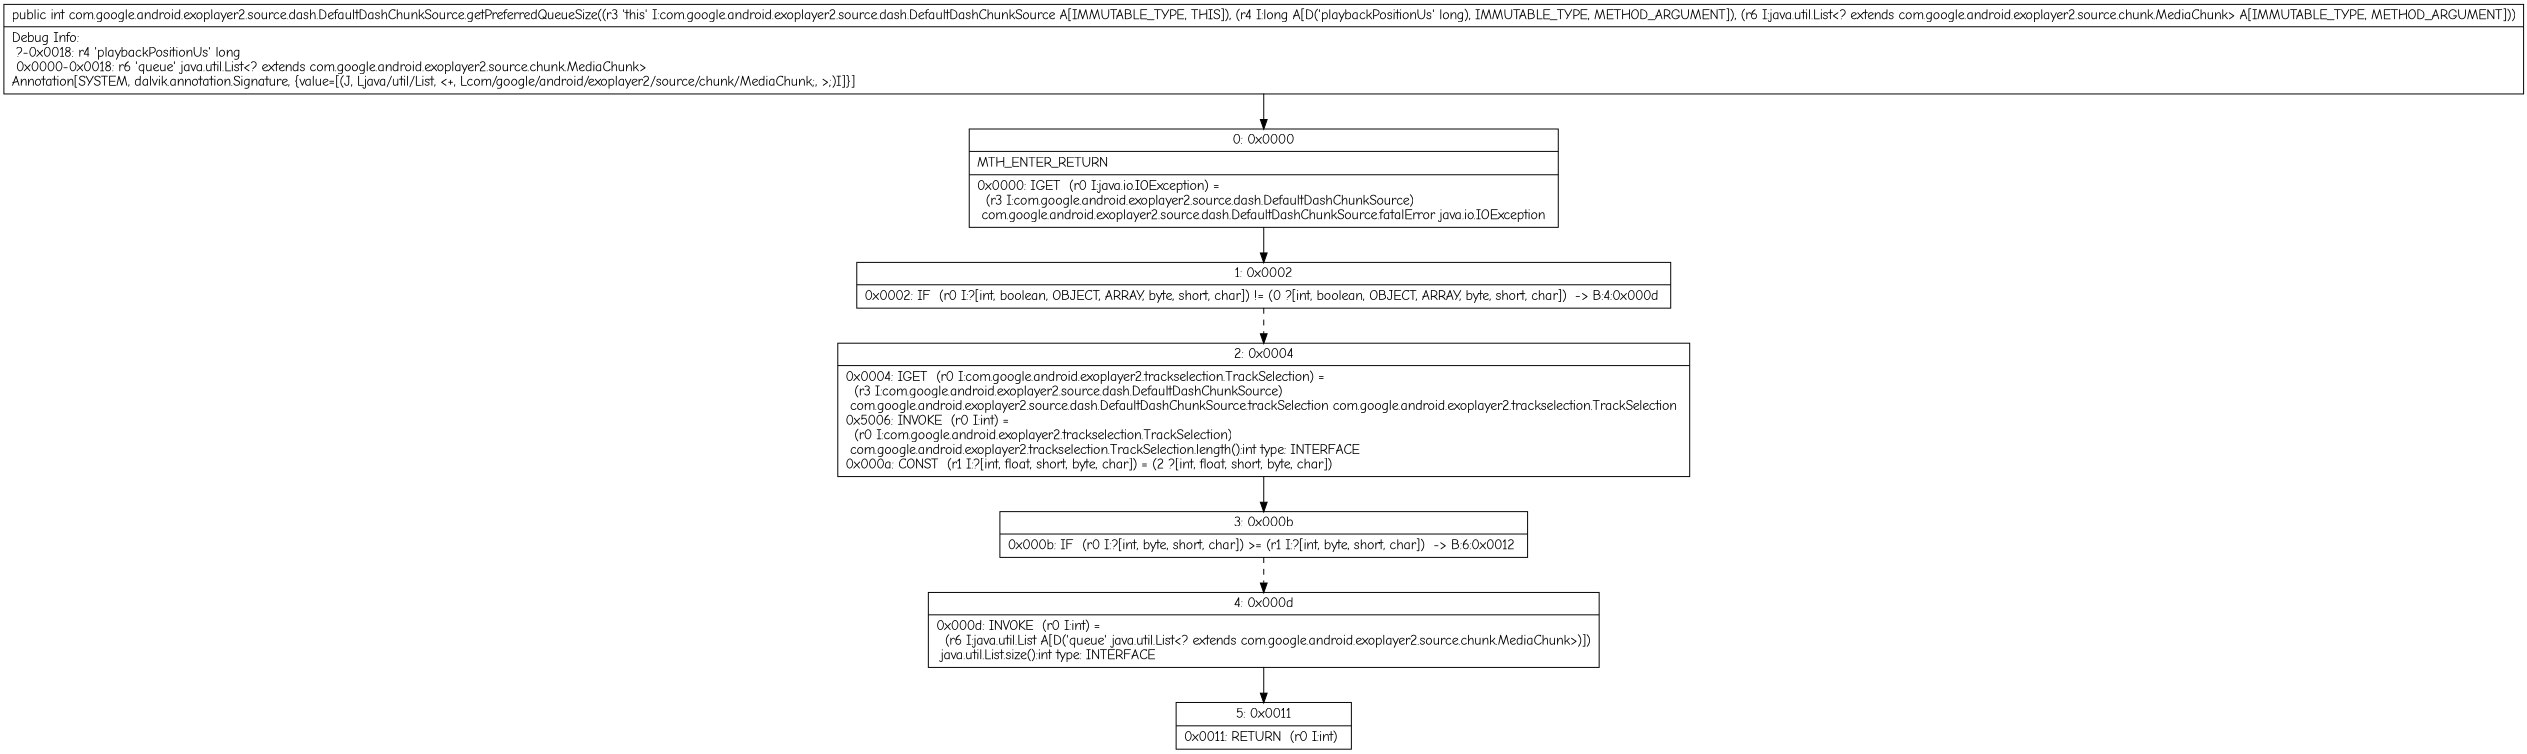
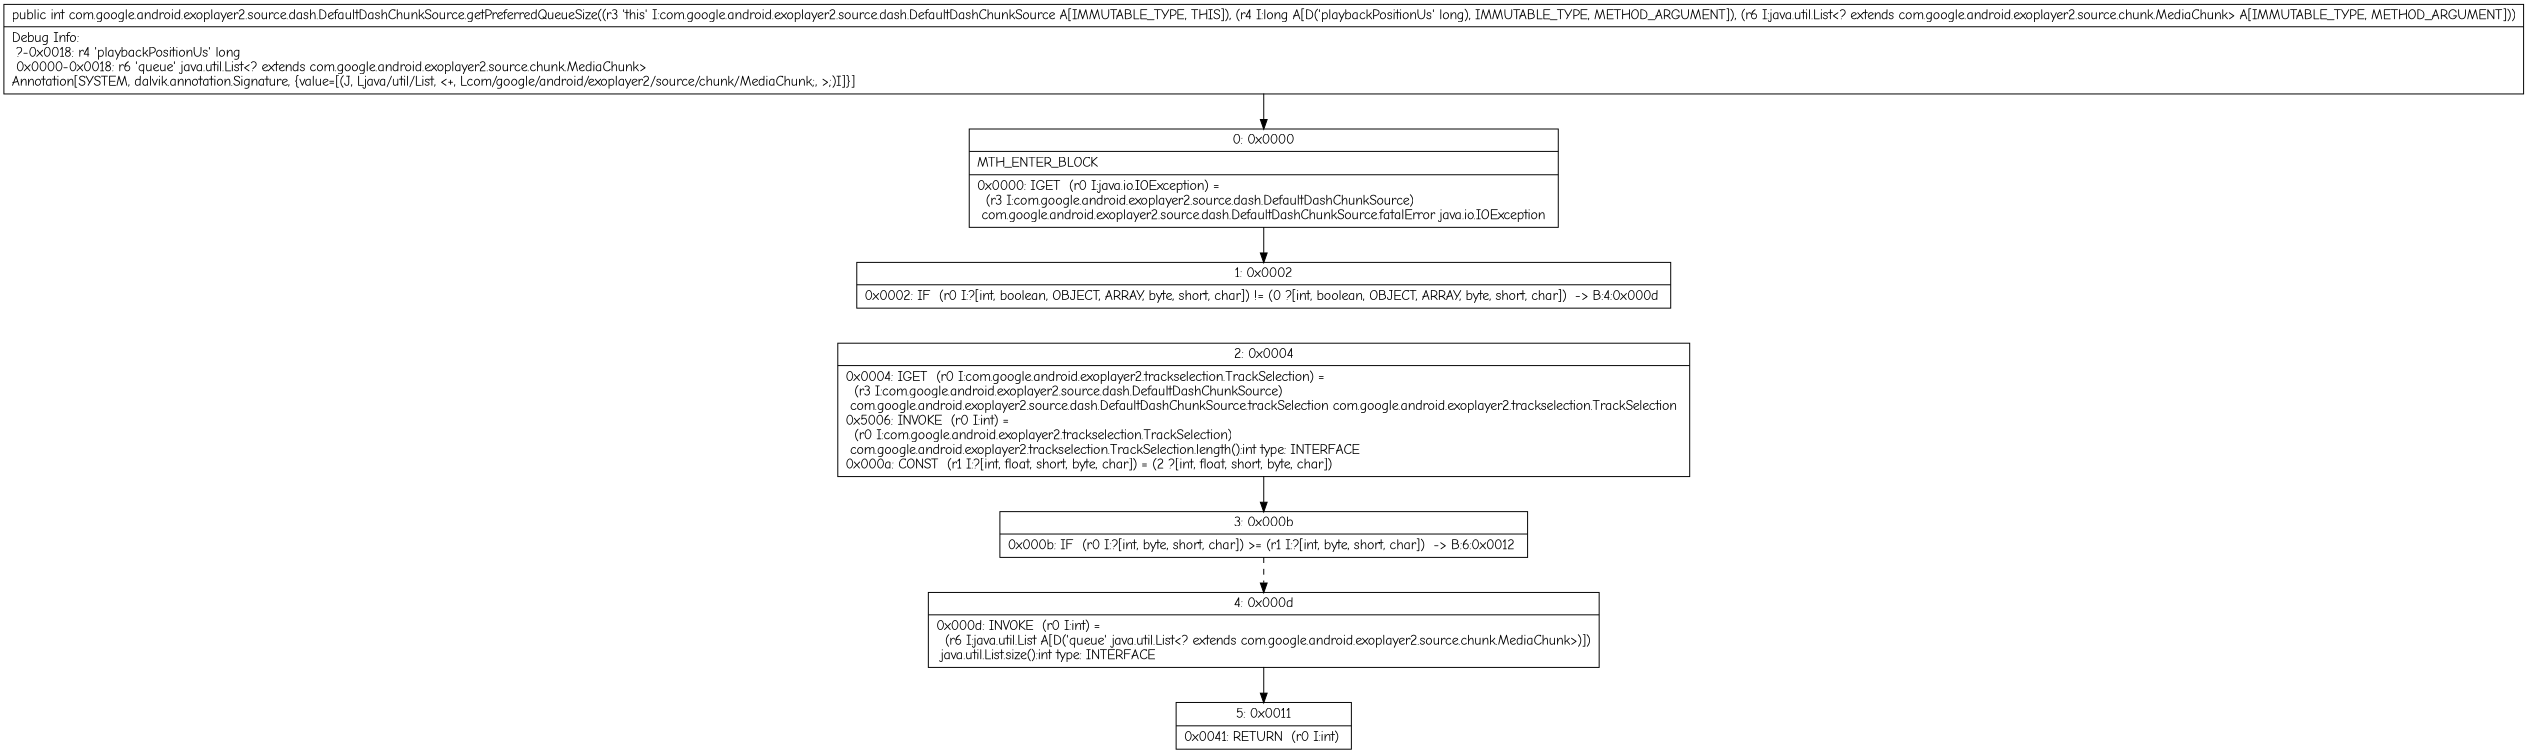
(1043, 163) -> (1037, 163)
(1264, 321) -> none
(1263, 737) -> (1264, 737)
